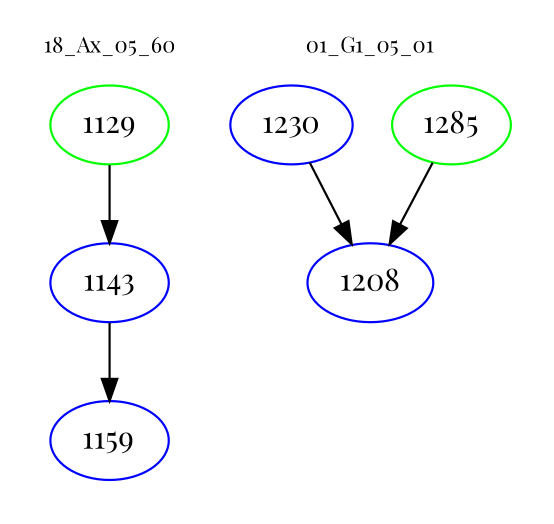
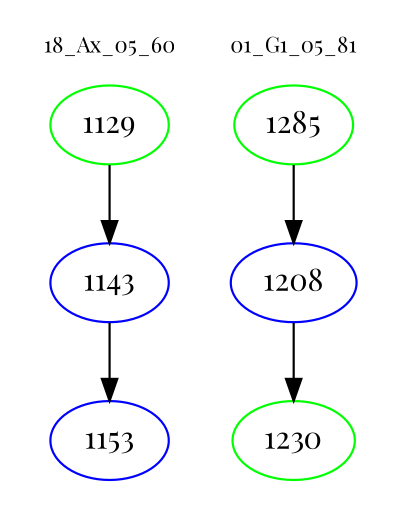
(370, 47) -> (294, 47)
(291, 125) -> (294, 441)
(326, 194) -> (294, 351)
(110, 441) -> (110, 441)
